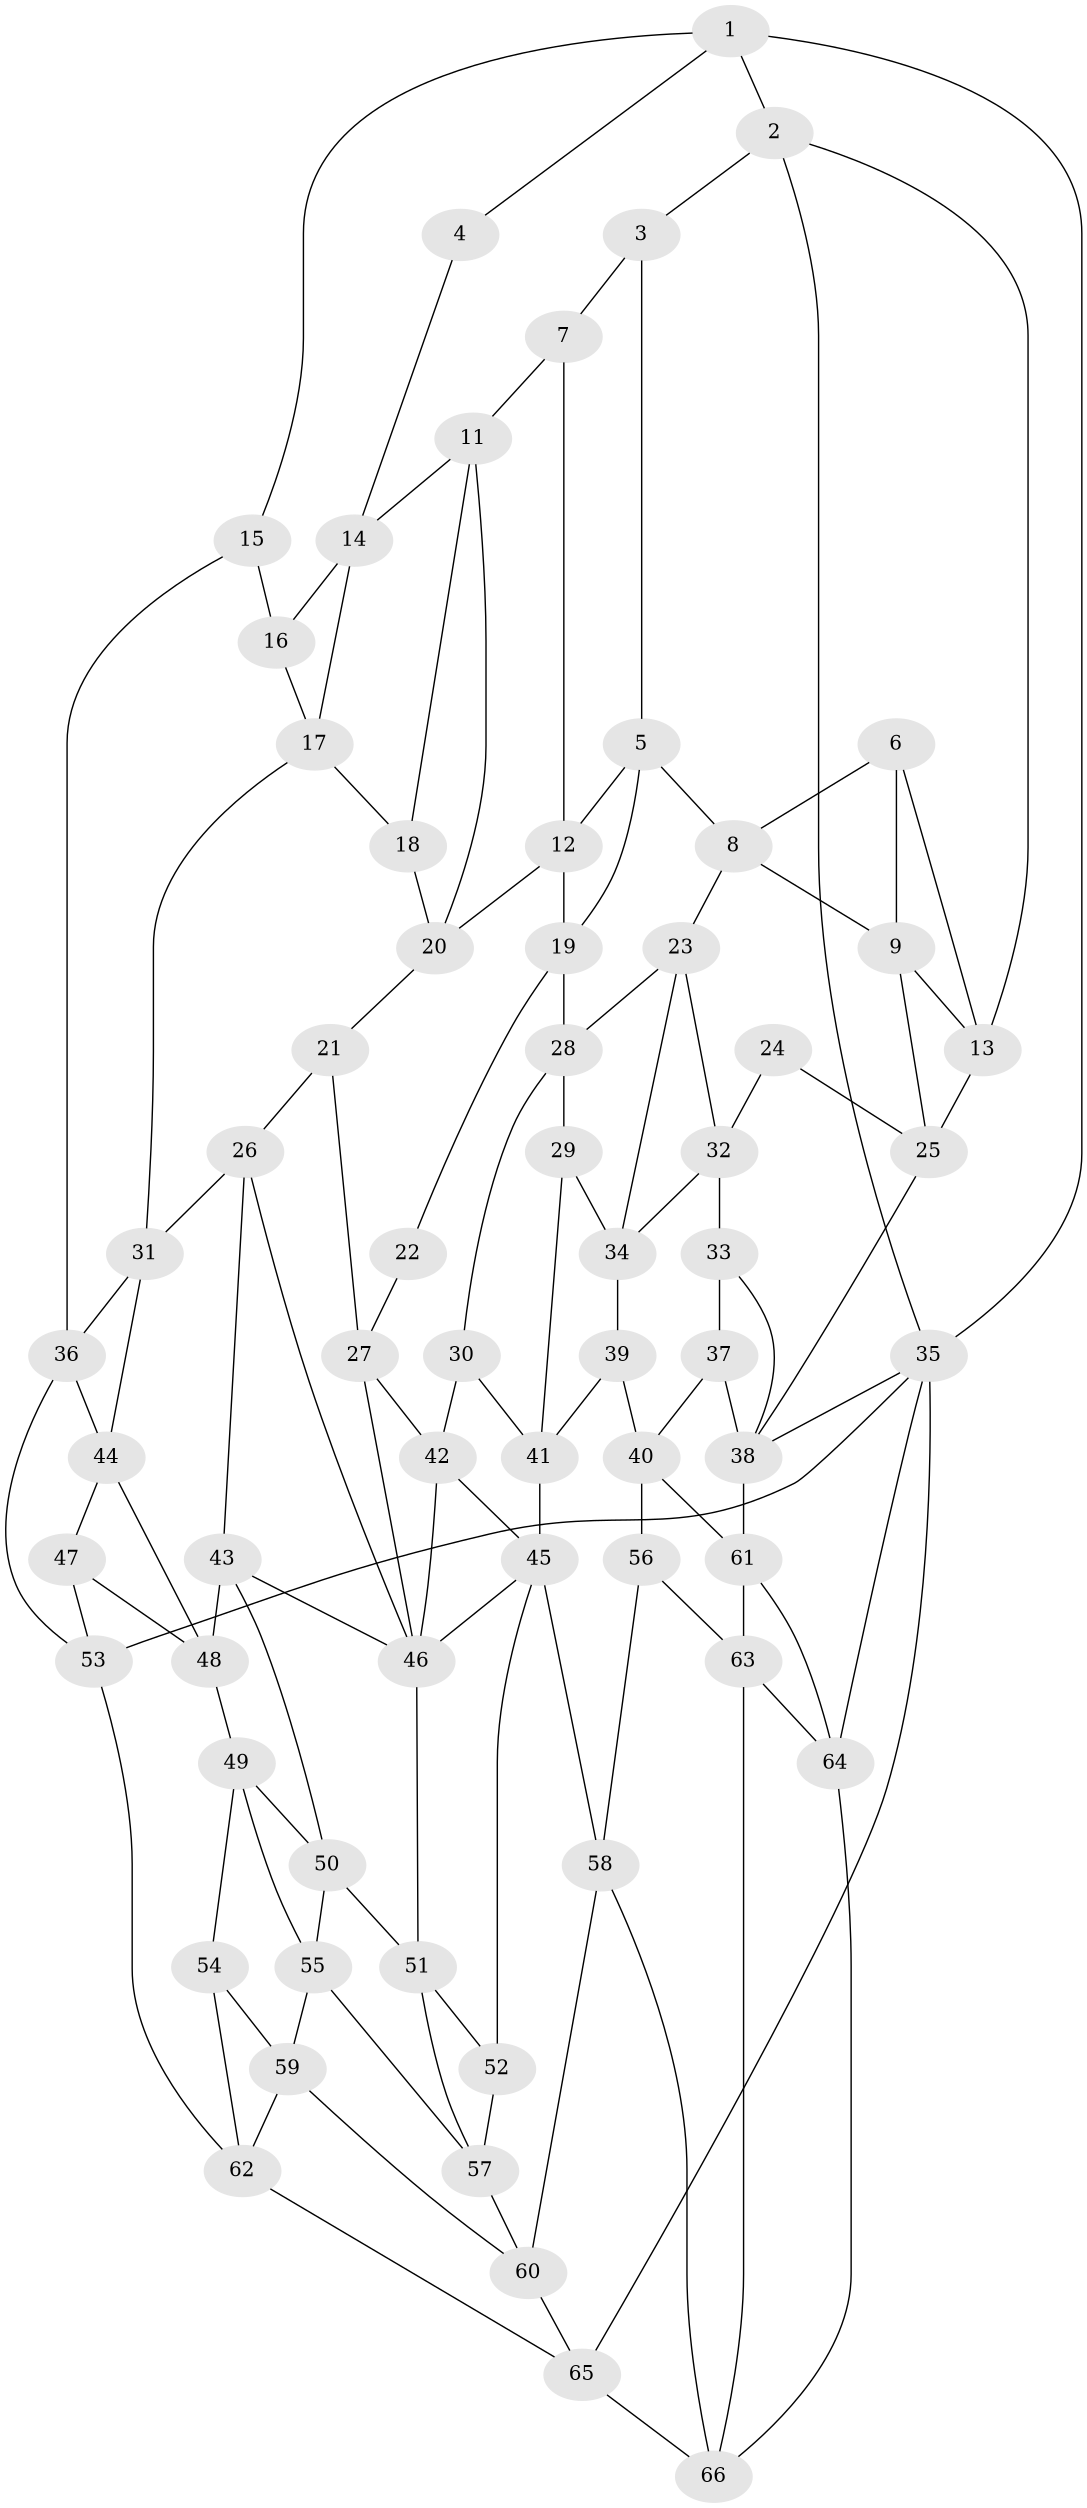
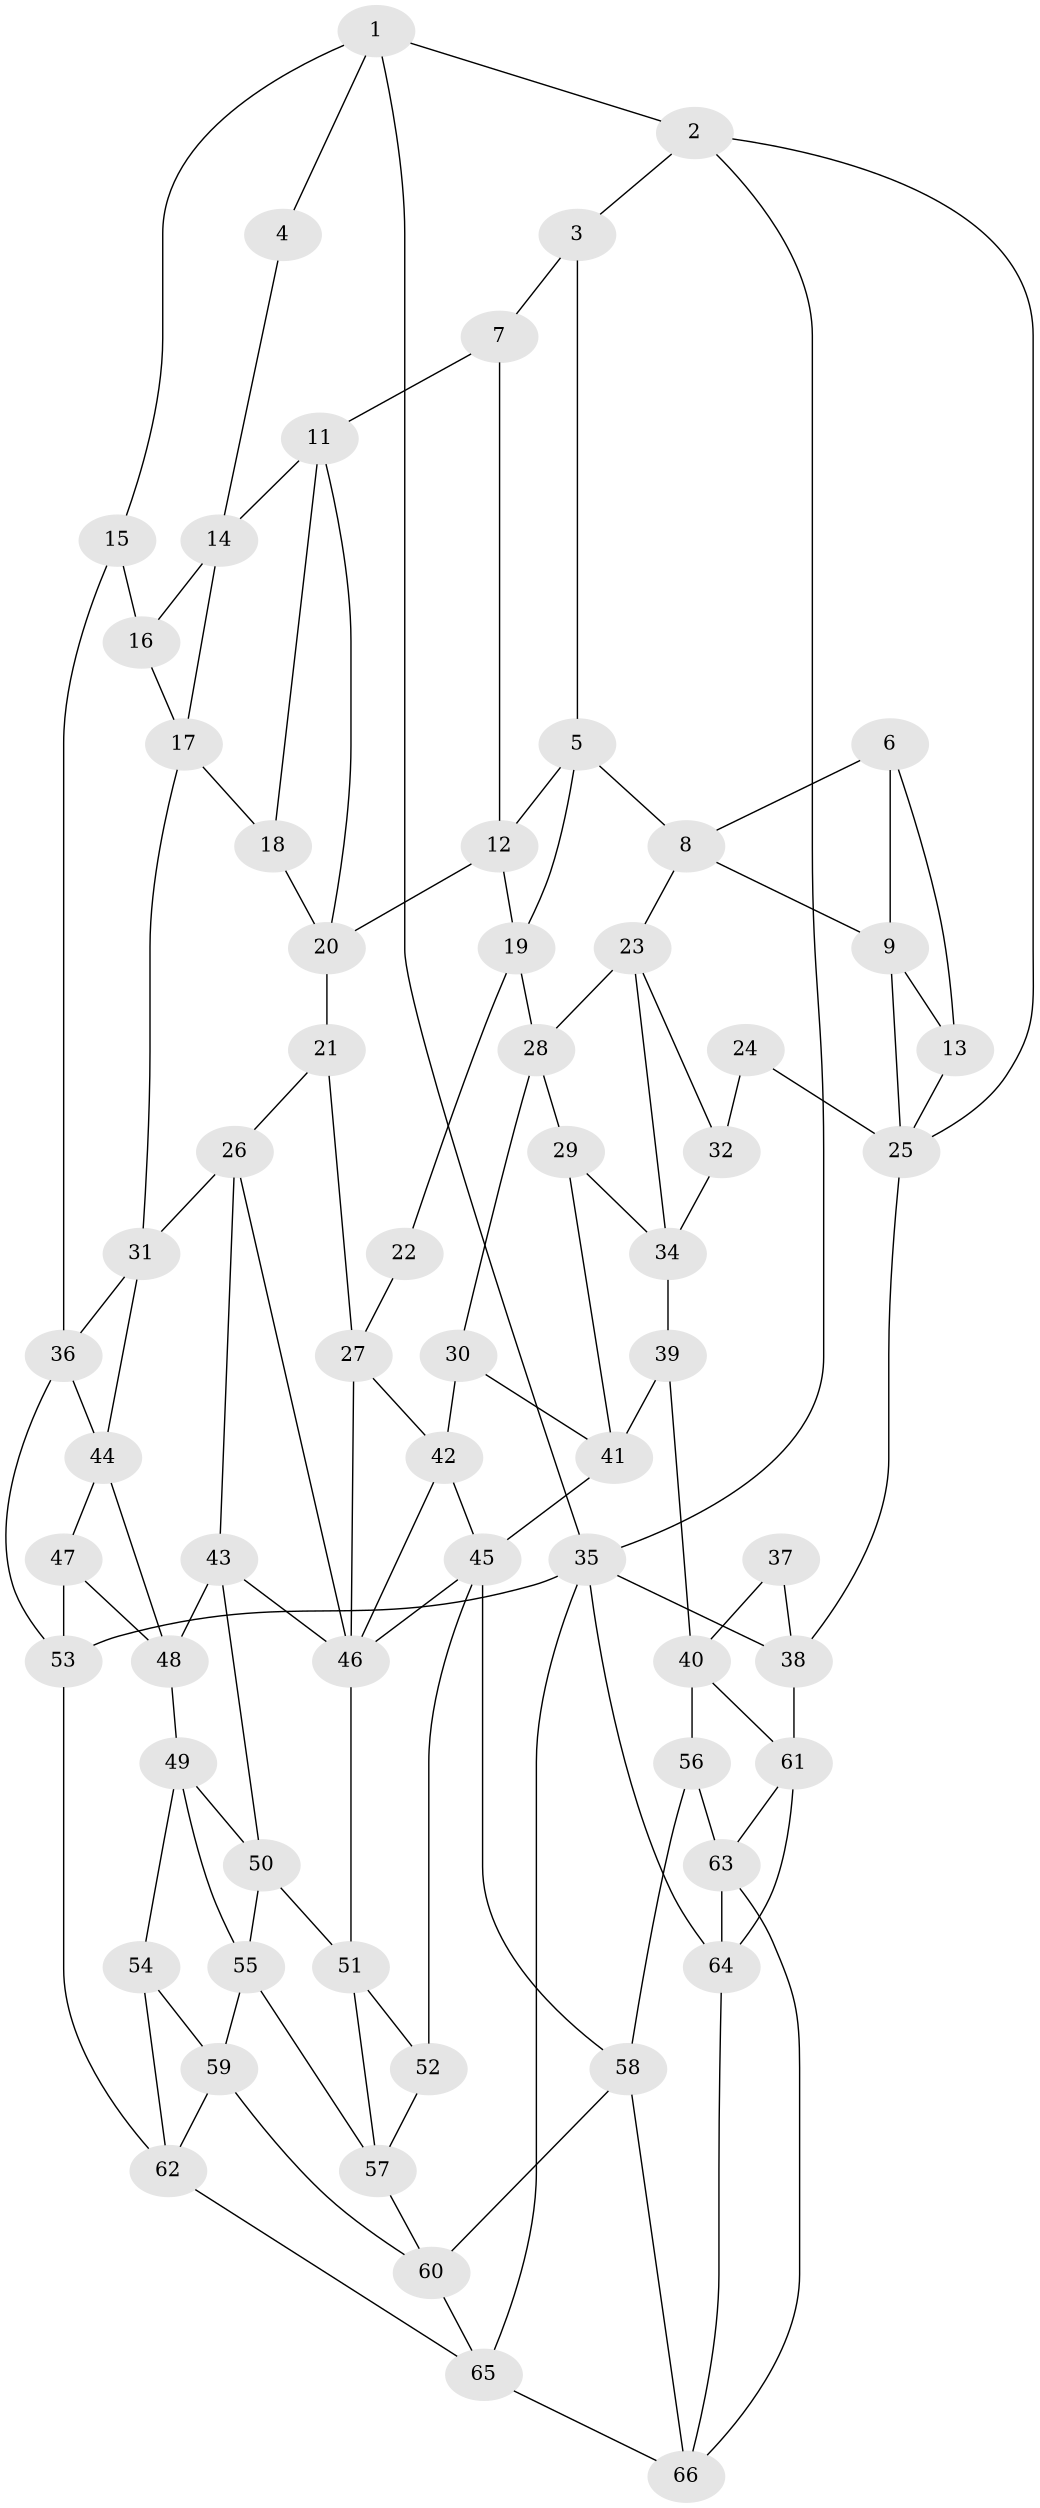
(1028, 528) -> (1033, 563)
(720, 1254) -> none
